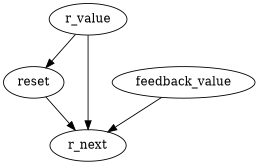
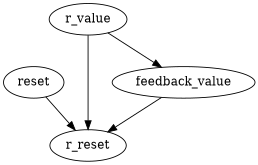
(64, 48) -> (131, 48)
(88, 145) -> (88, 145)
